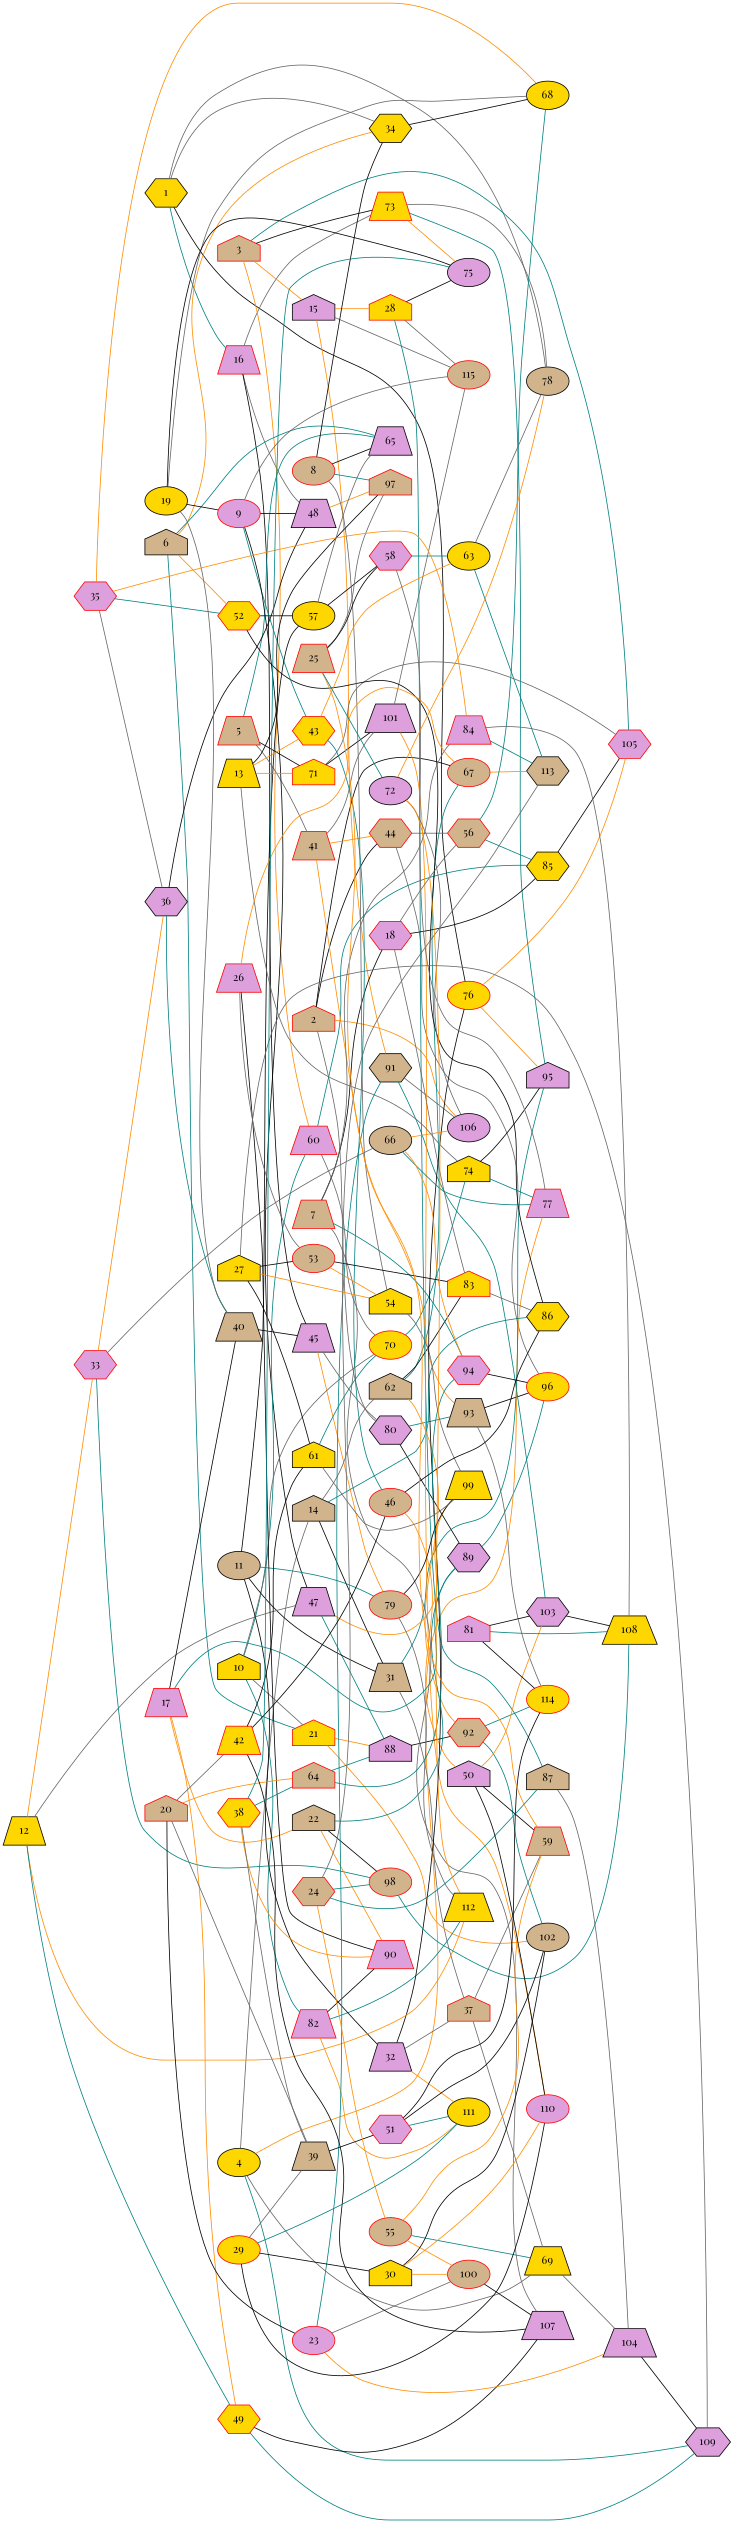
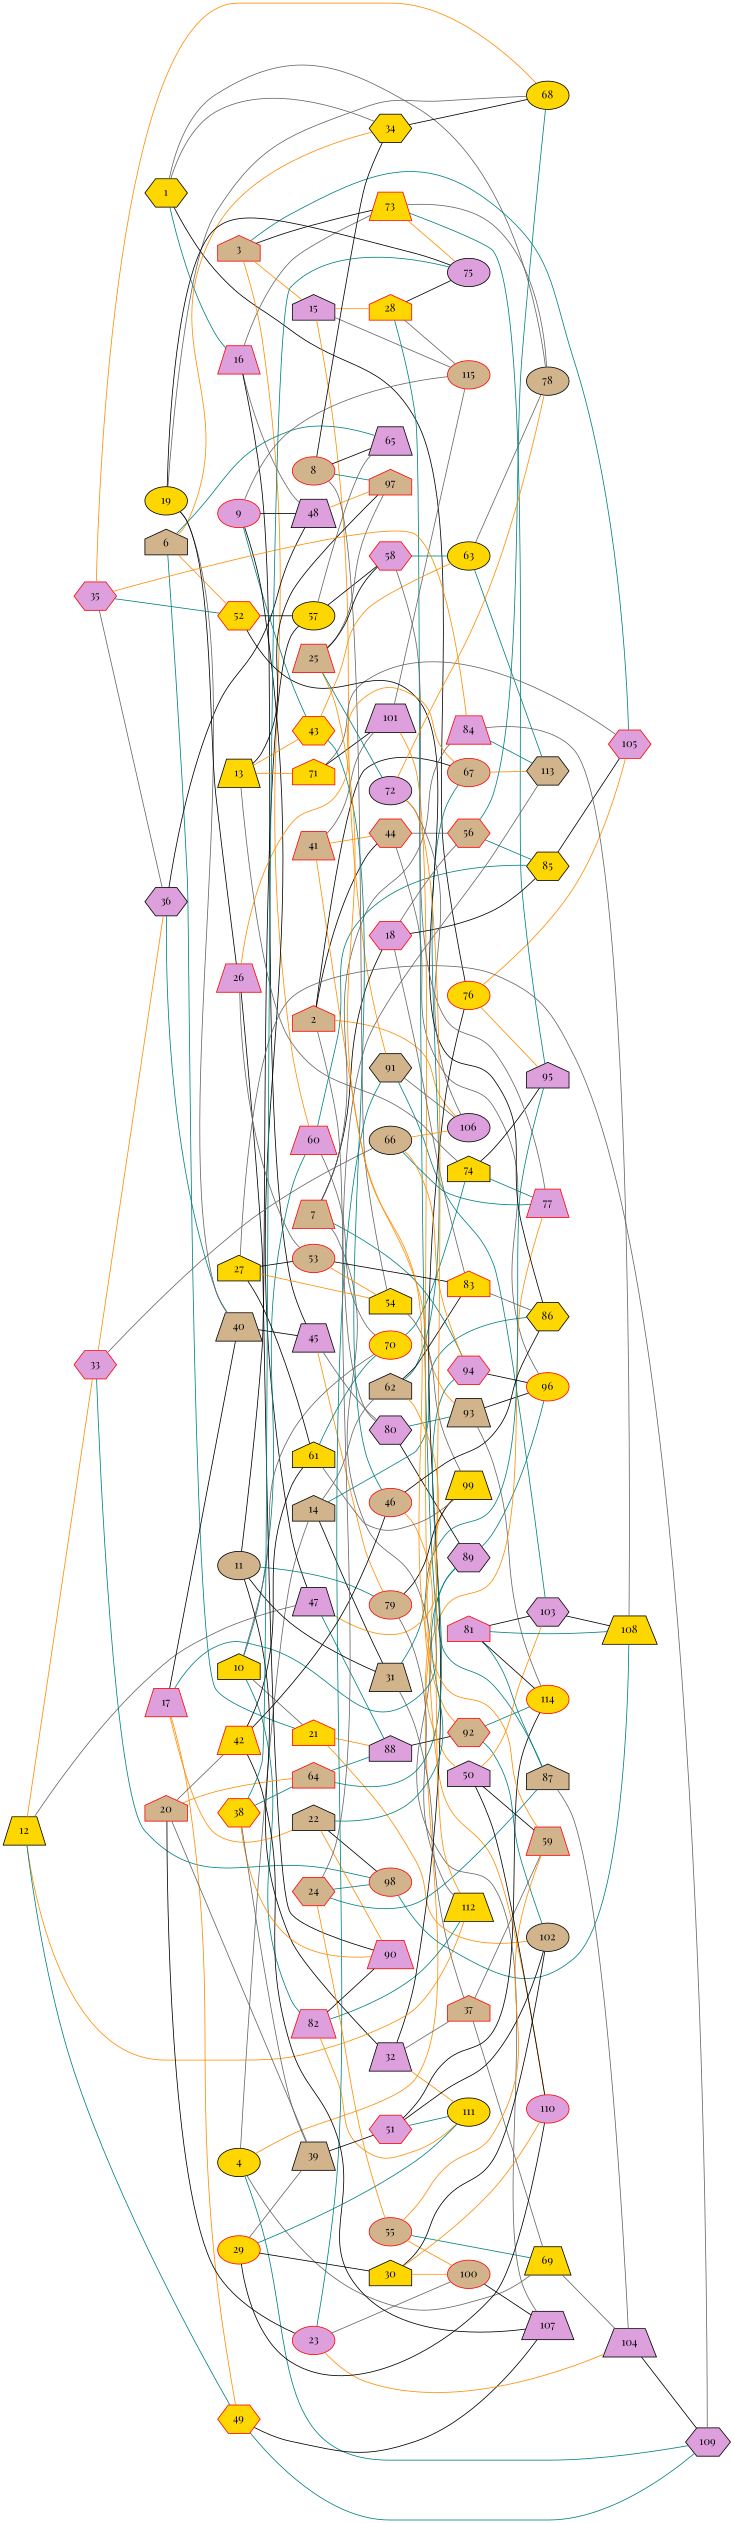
(207, 508) -> (217, 805)
(239, 731) -> none
none -> (511, 1693)
